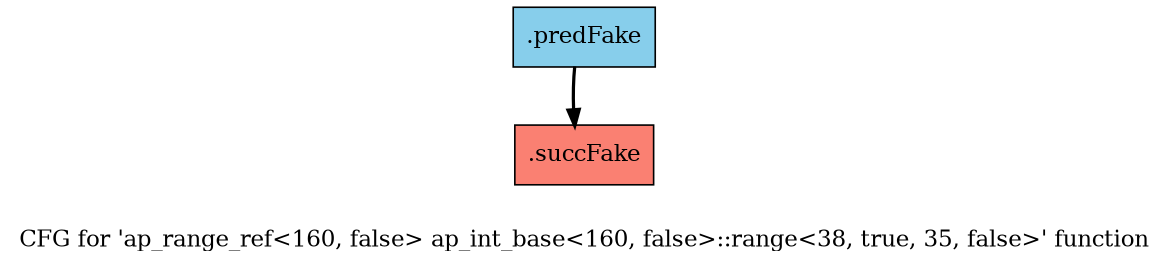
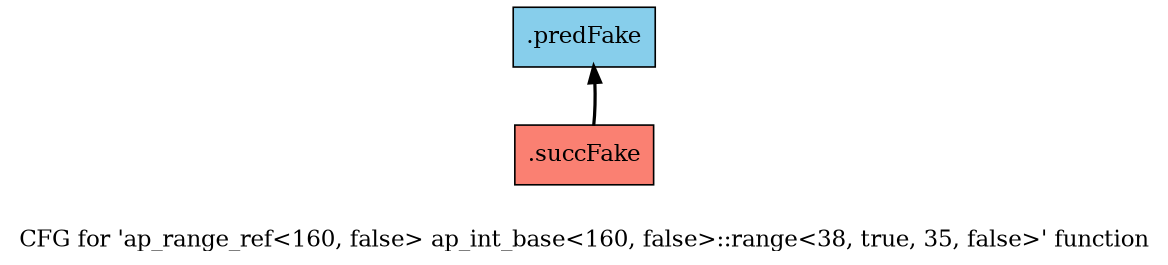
(573, 88) -> (595, 104)
